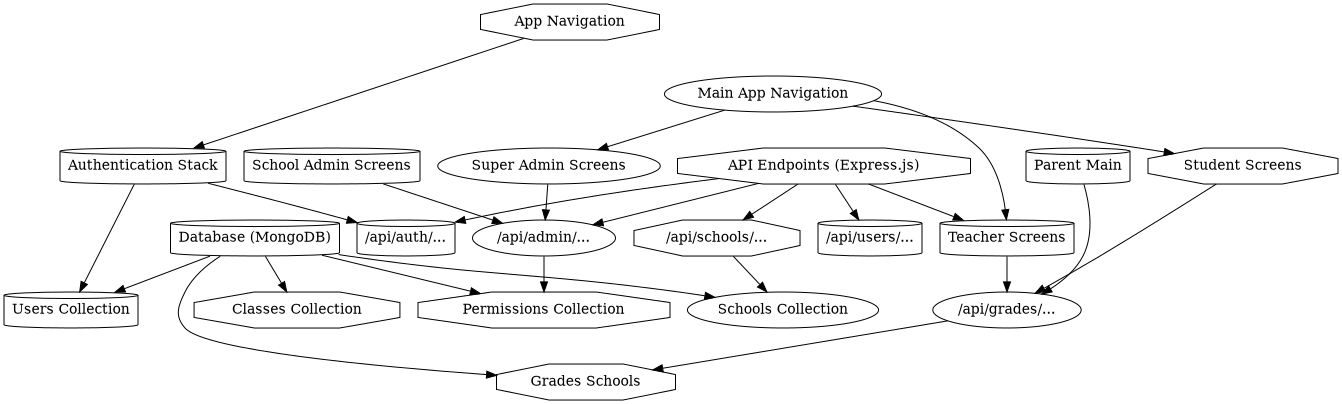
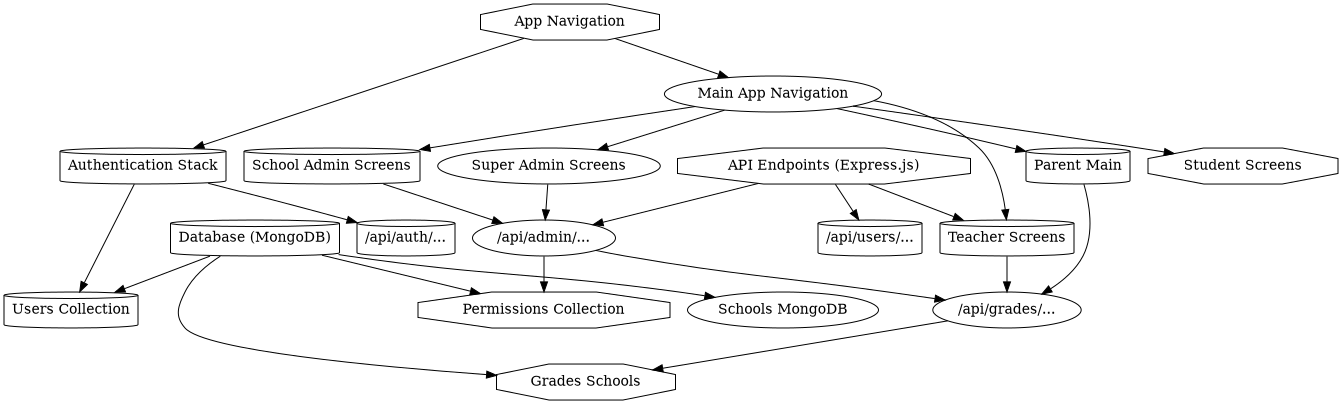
none -> (667, 56)
none -> (562, 127)
none -> (927, 128)
(592, 197) -> none
(1131, 237) -> (765, 276)
(717, 238) -> none
(297, 310) -> none
(783, 310) -> (783, 310)
